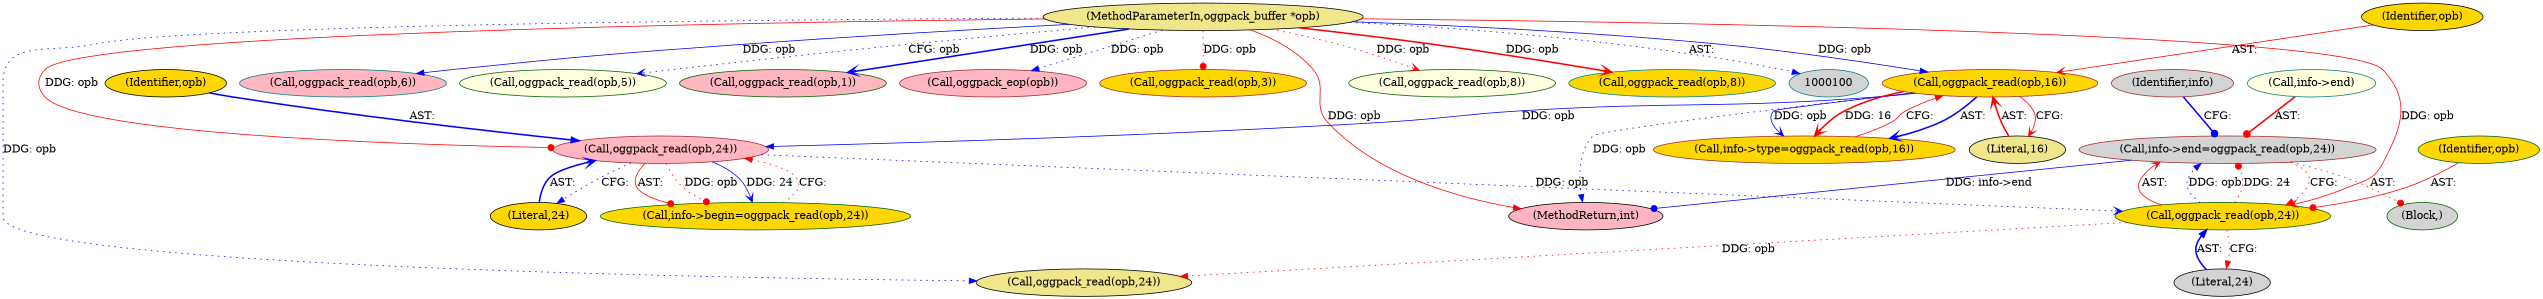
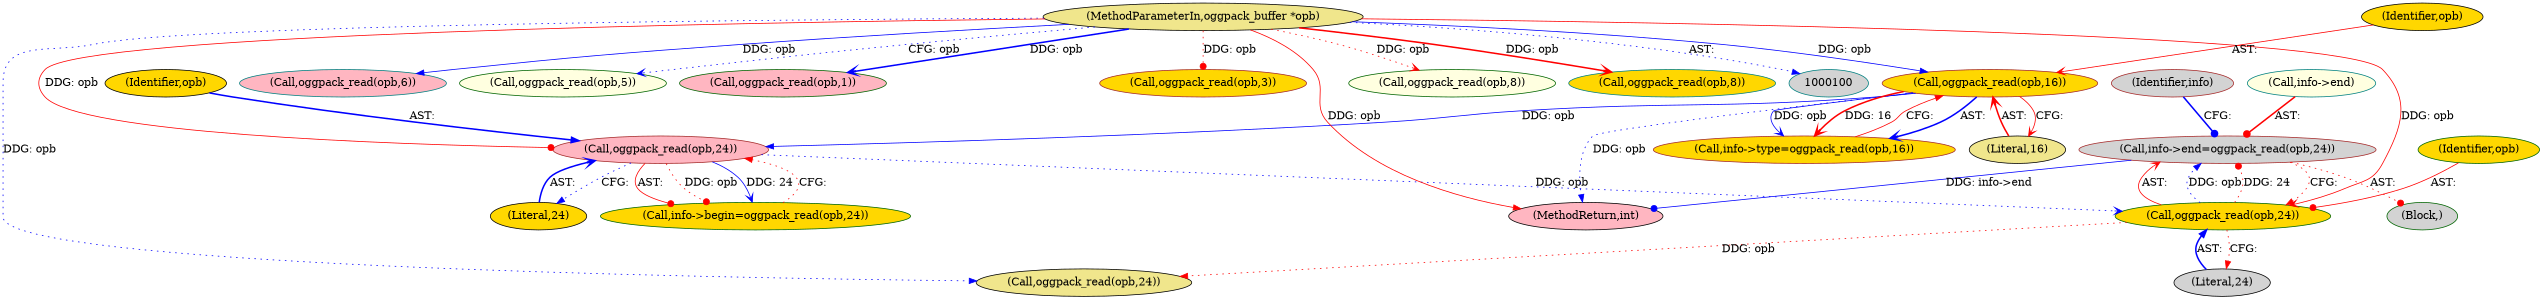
(993, 83) -> none
